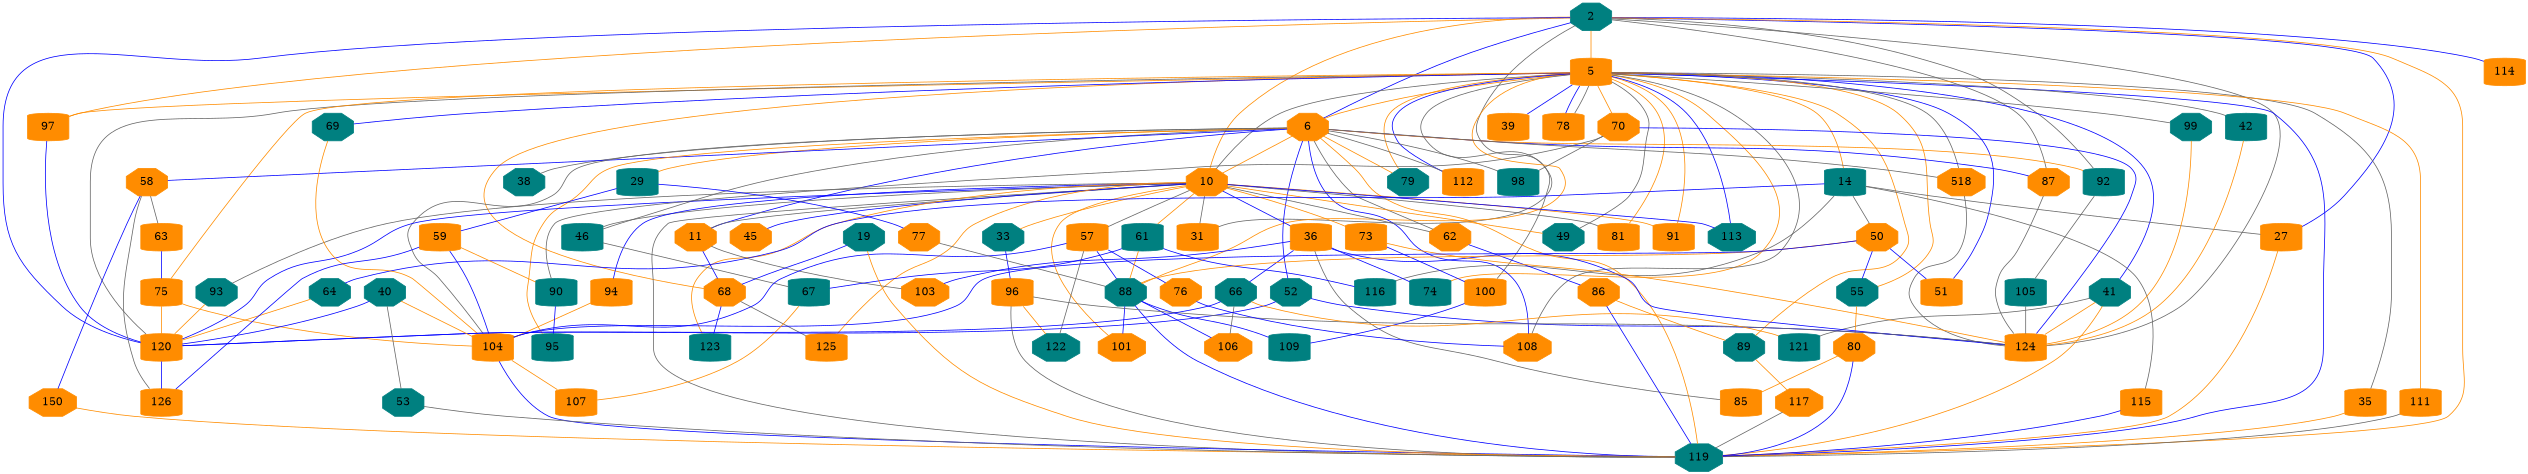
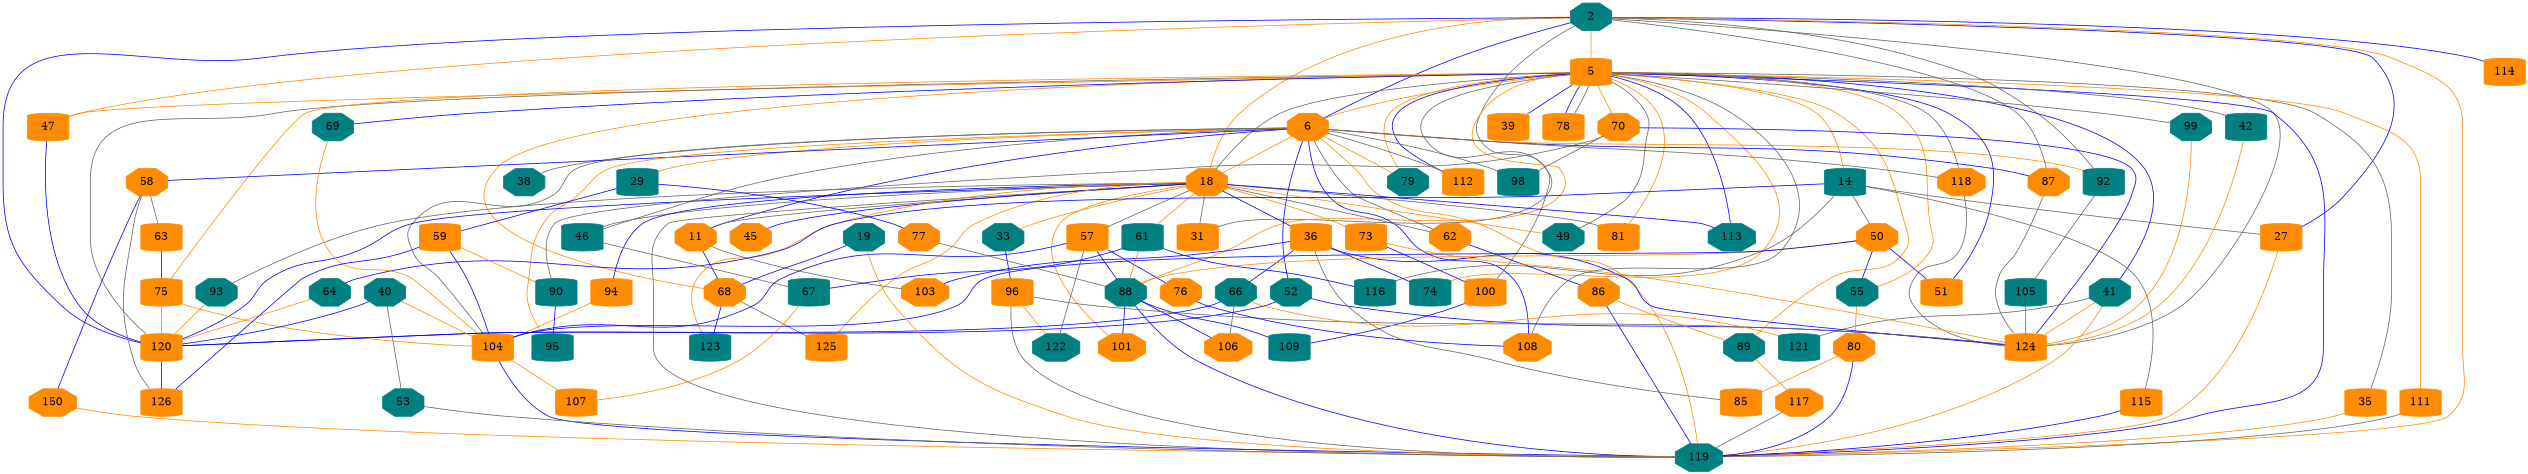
(48, 127) -> (48, 127)
(1207, 182) -> (1207, 182)
(1961, 182) -> (1961, 182)
(1674, 237) -> none
